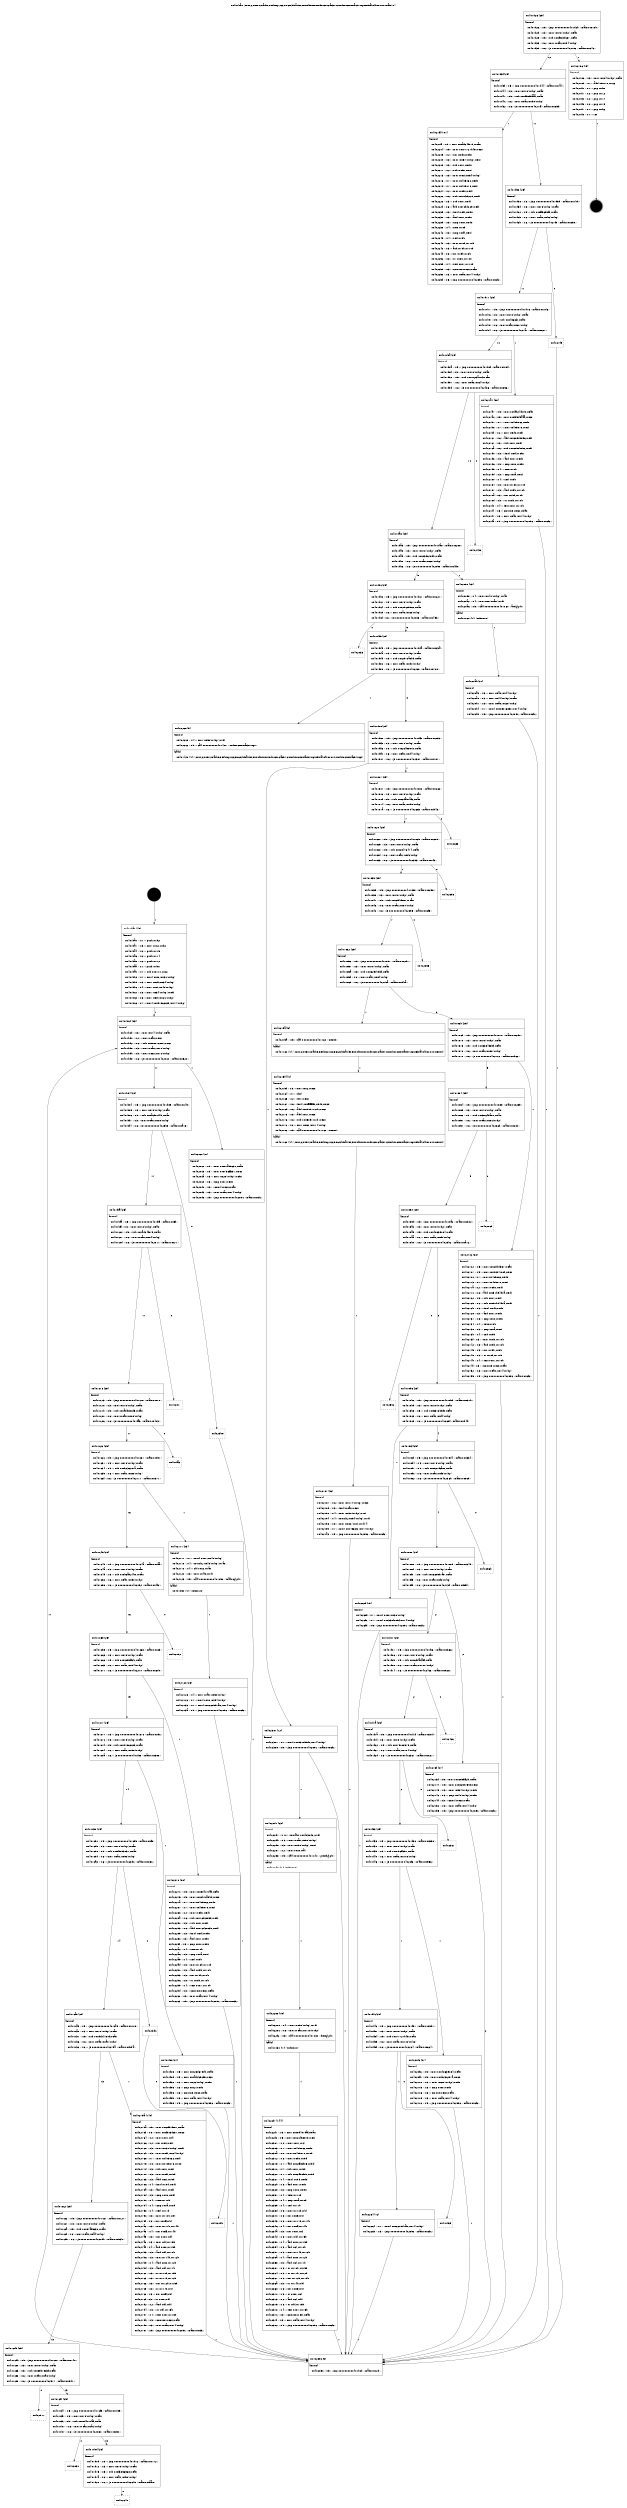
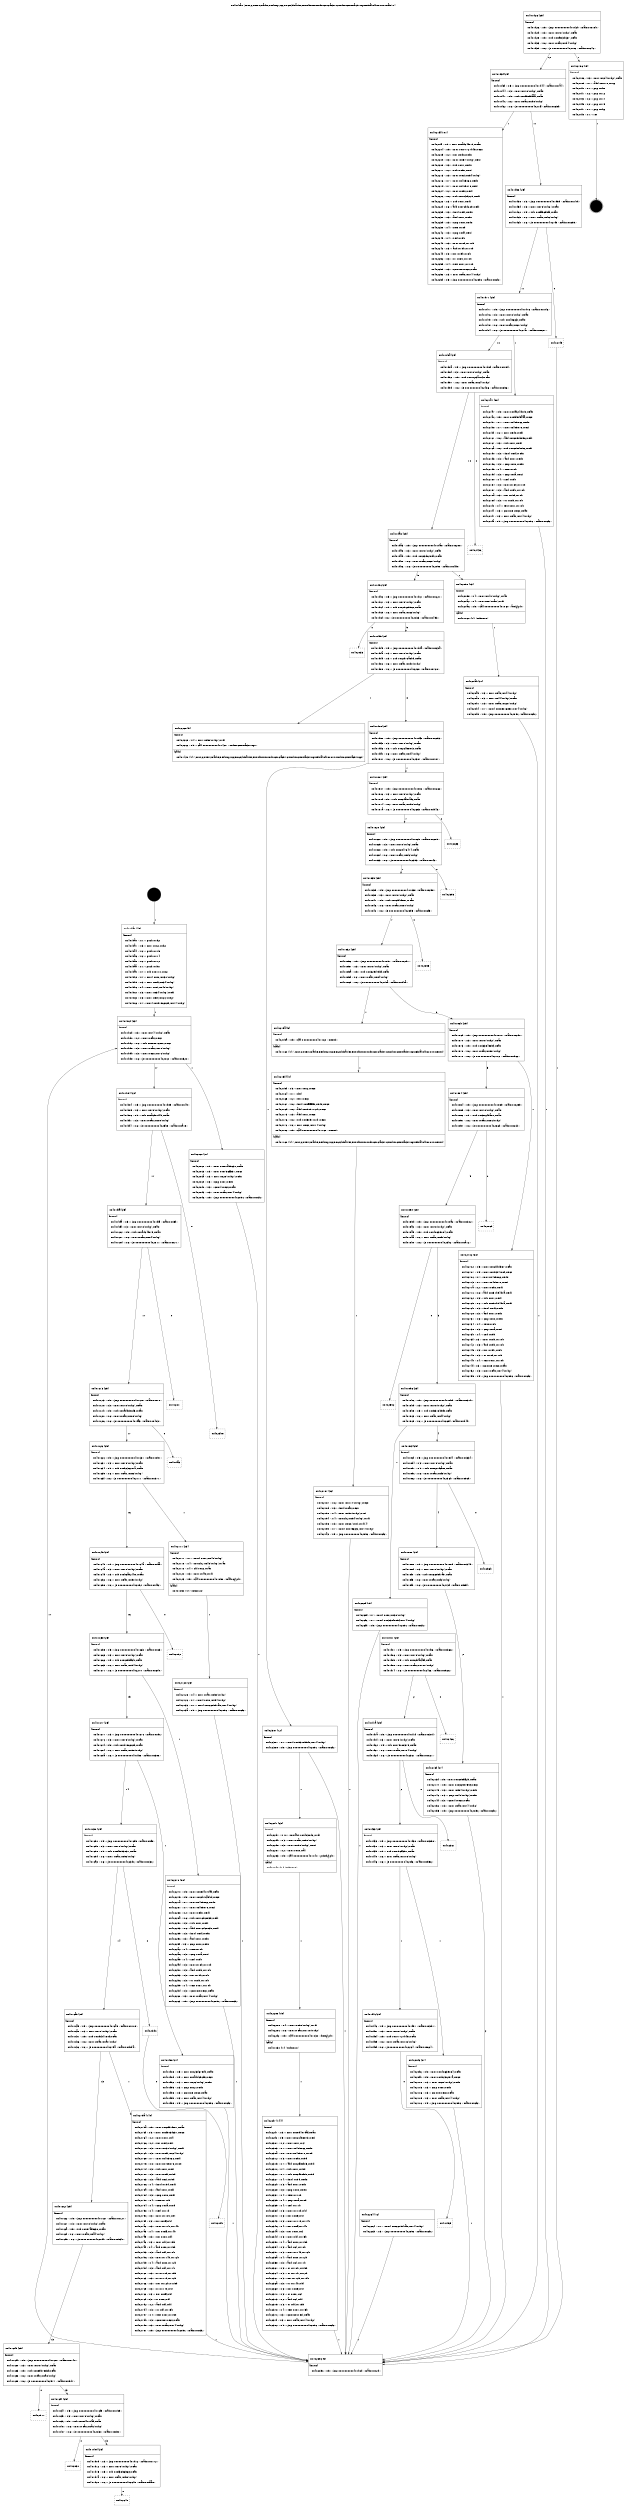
(433, 1611) -> none
(250, 1915) -> (257, 1795)
(396, 2130) -> none
